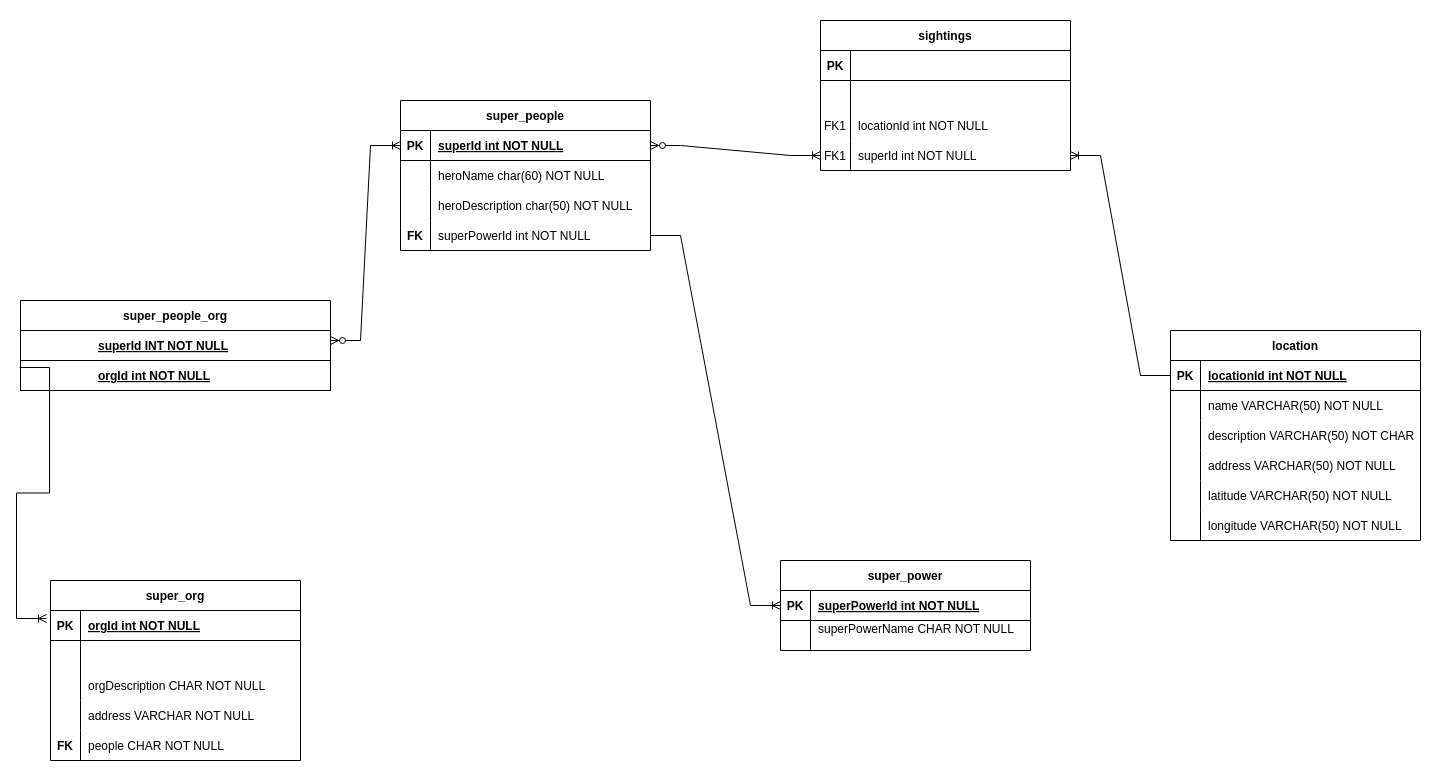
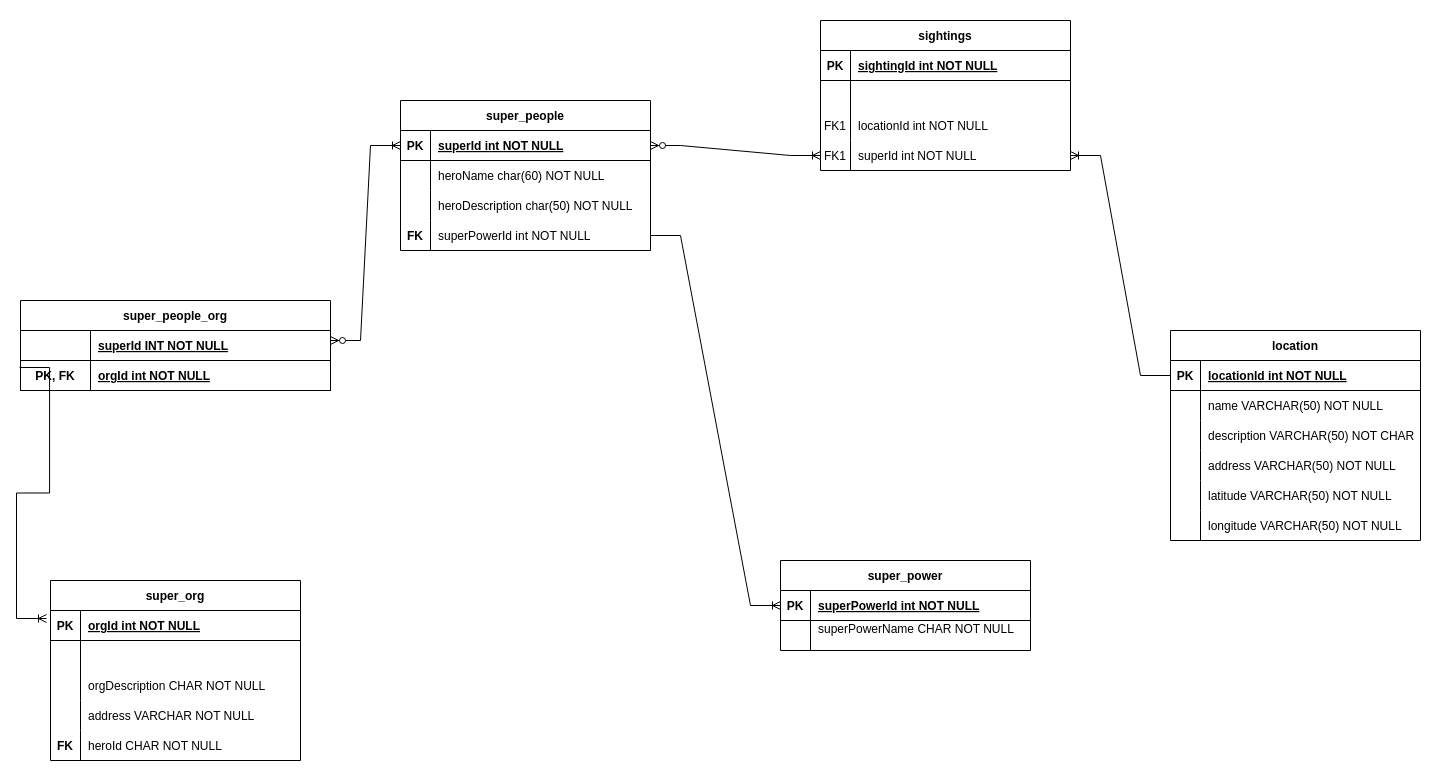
none -> (961, 66)
none -> (56, 376)
(149, 746) -> (151, 746)
